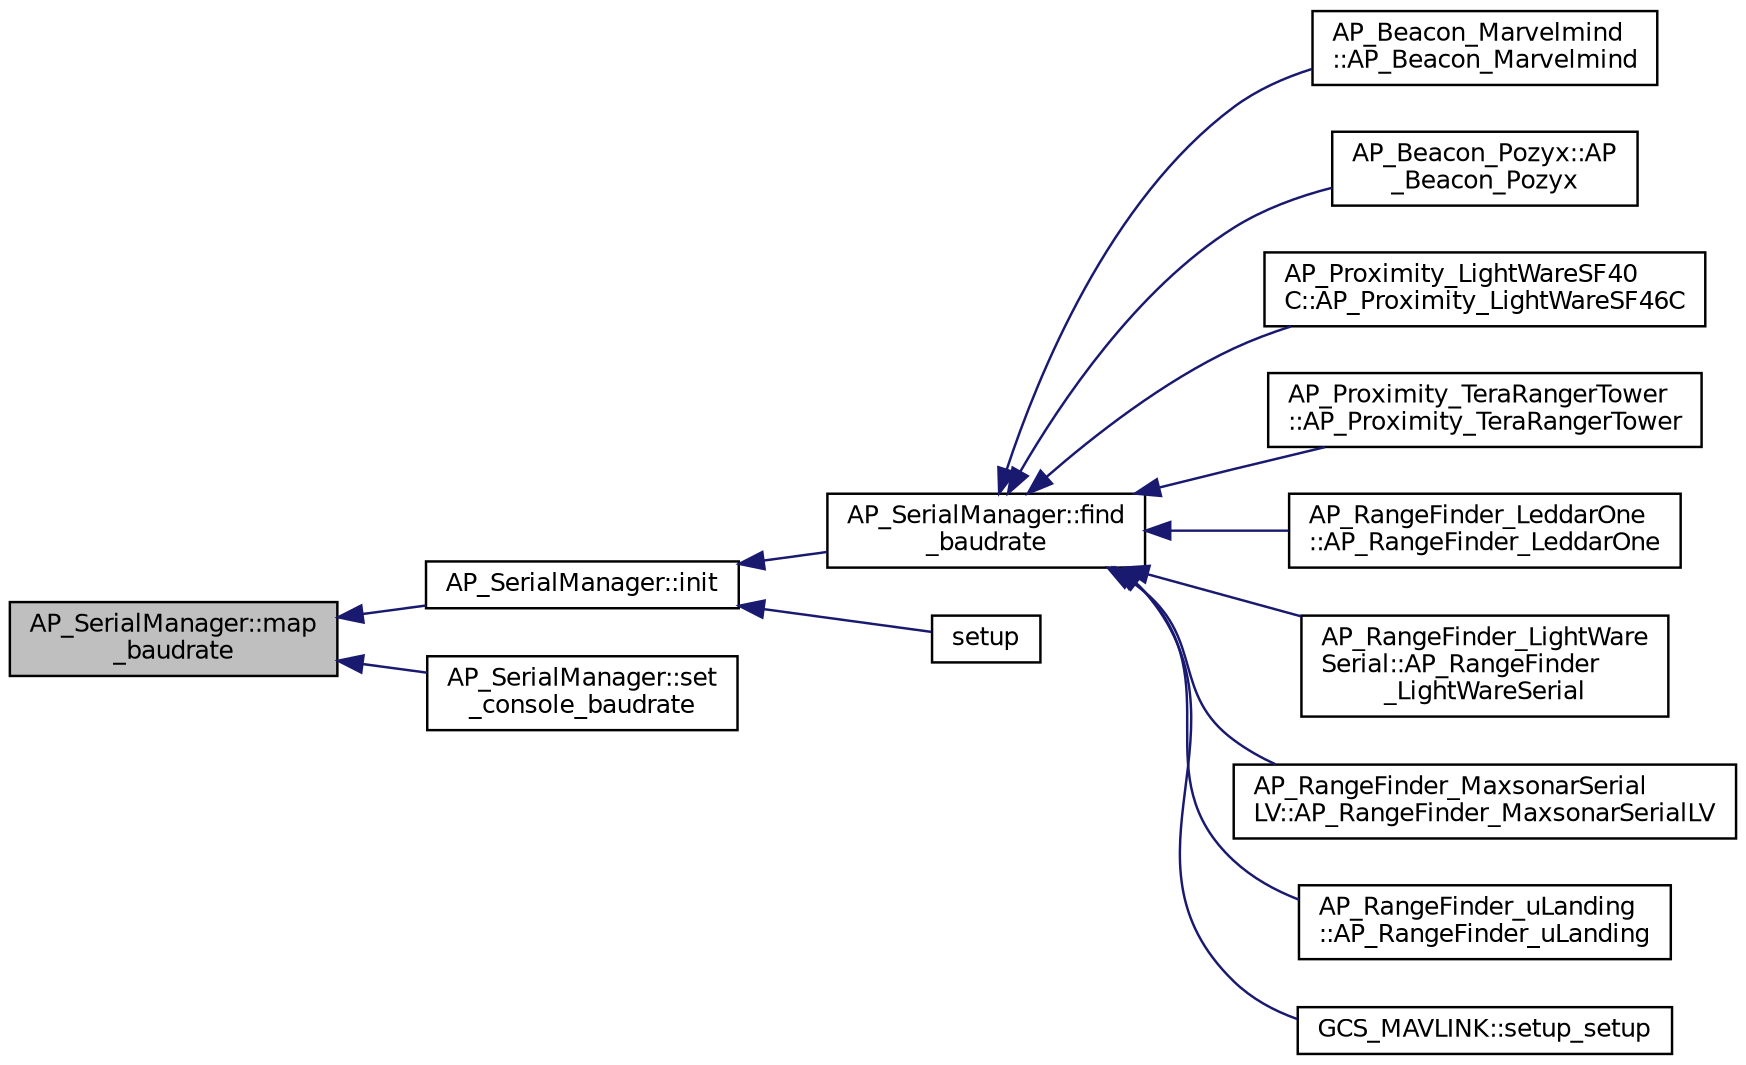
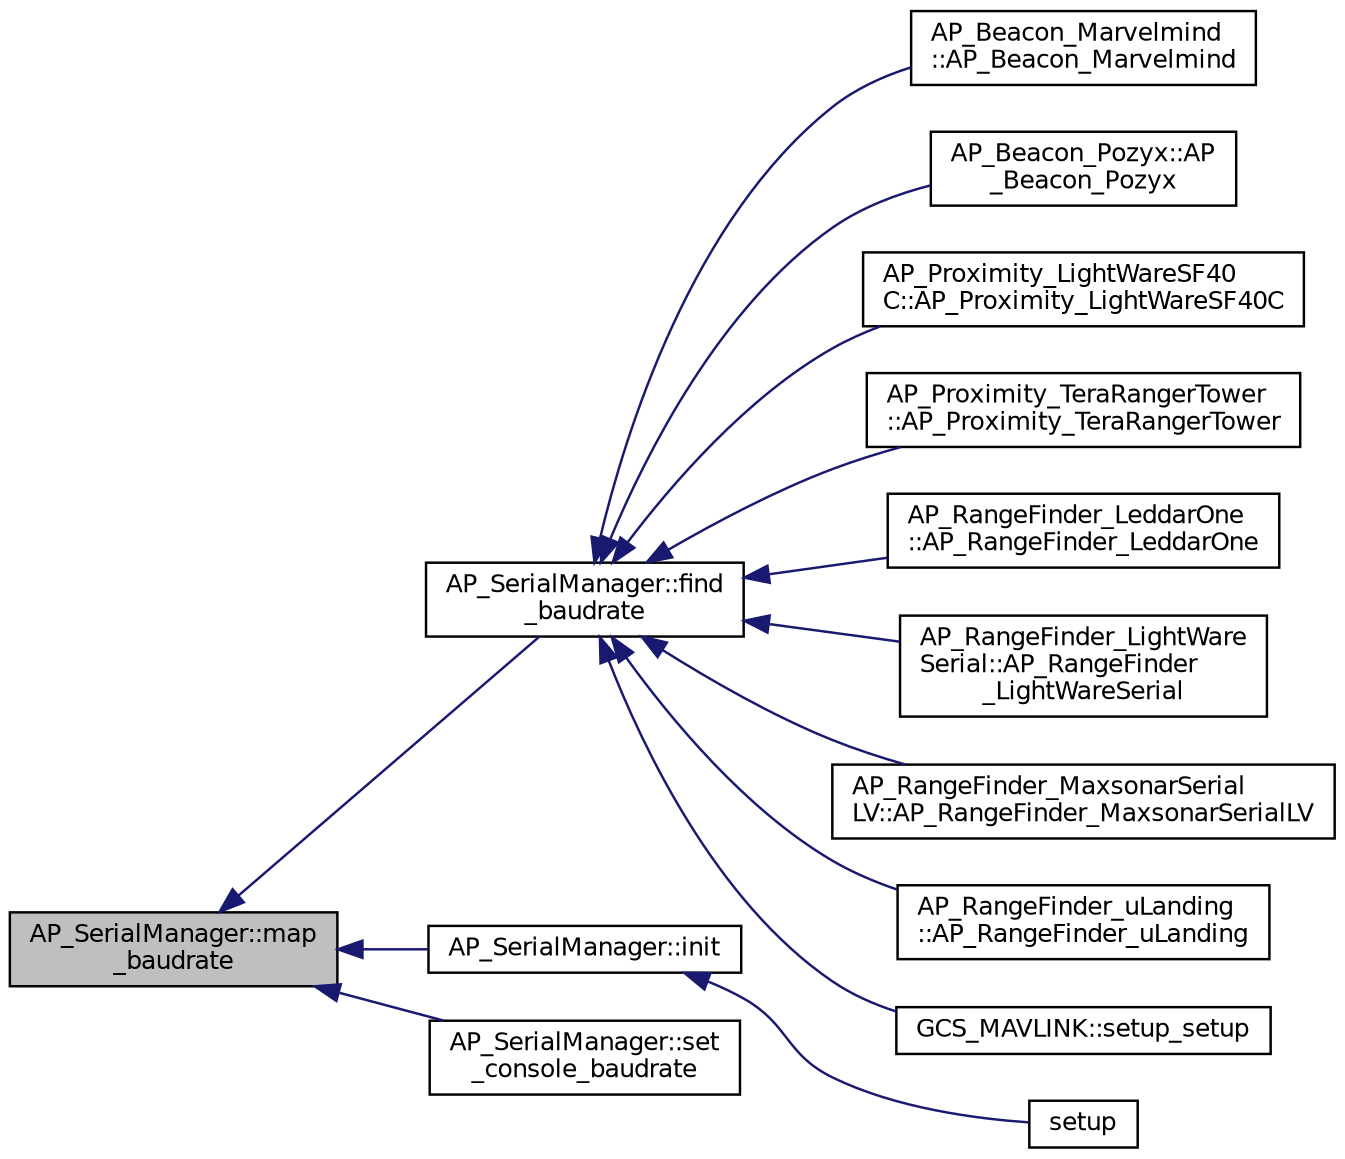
(1485, 289) -> (1084, 289)
(796, 556) -> (389, 766)
